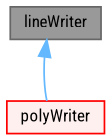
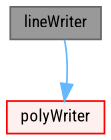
(44, 79) -> (67, 62)
